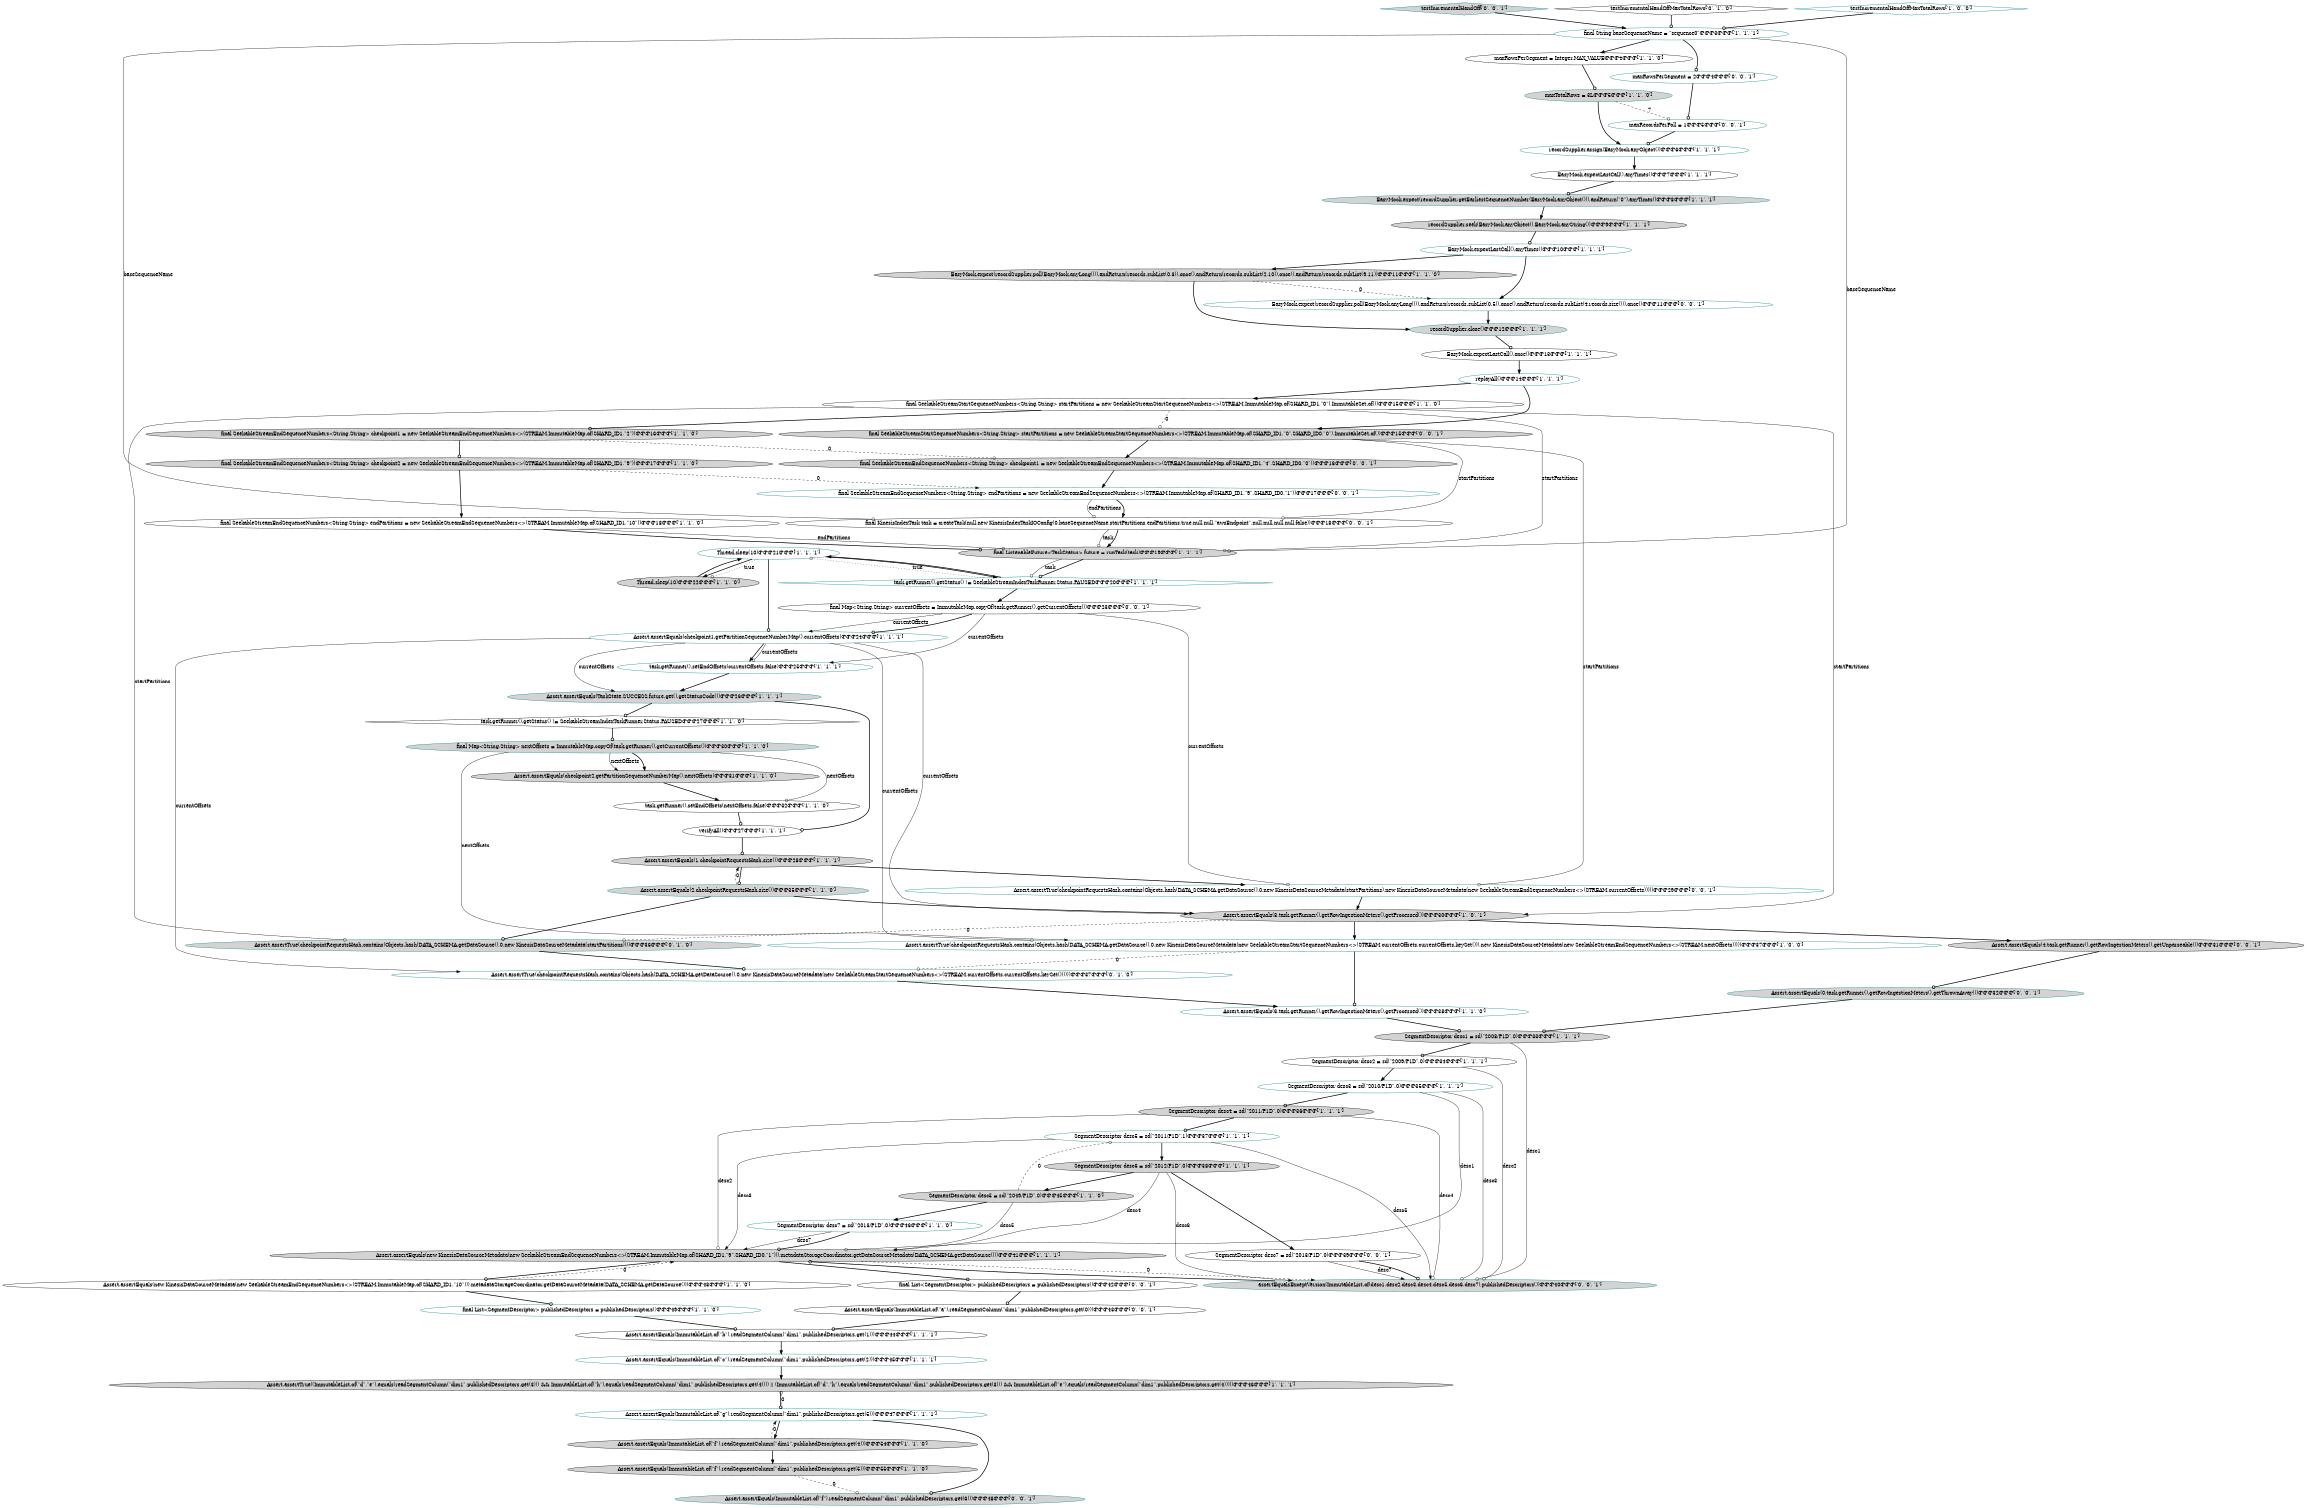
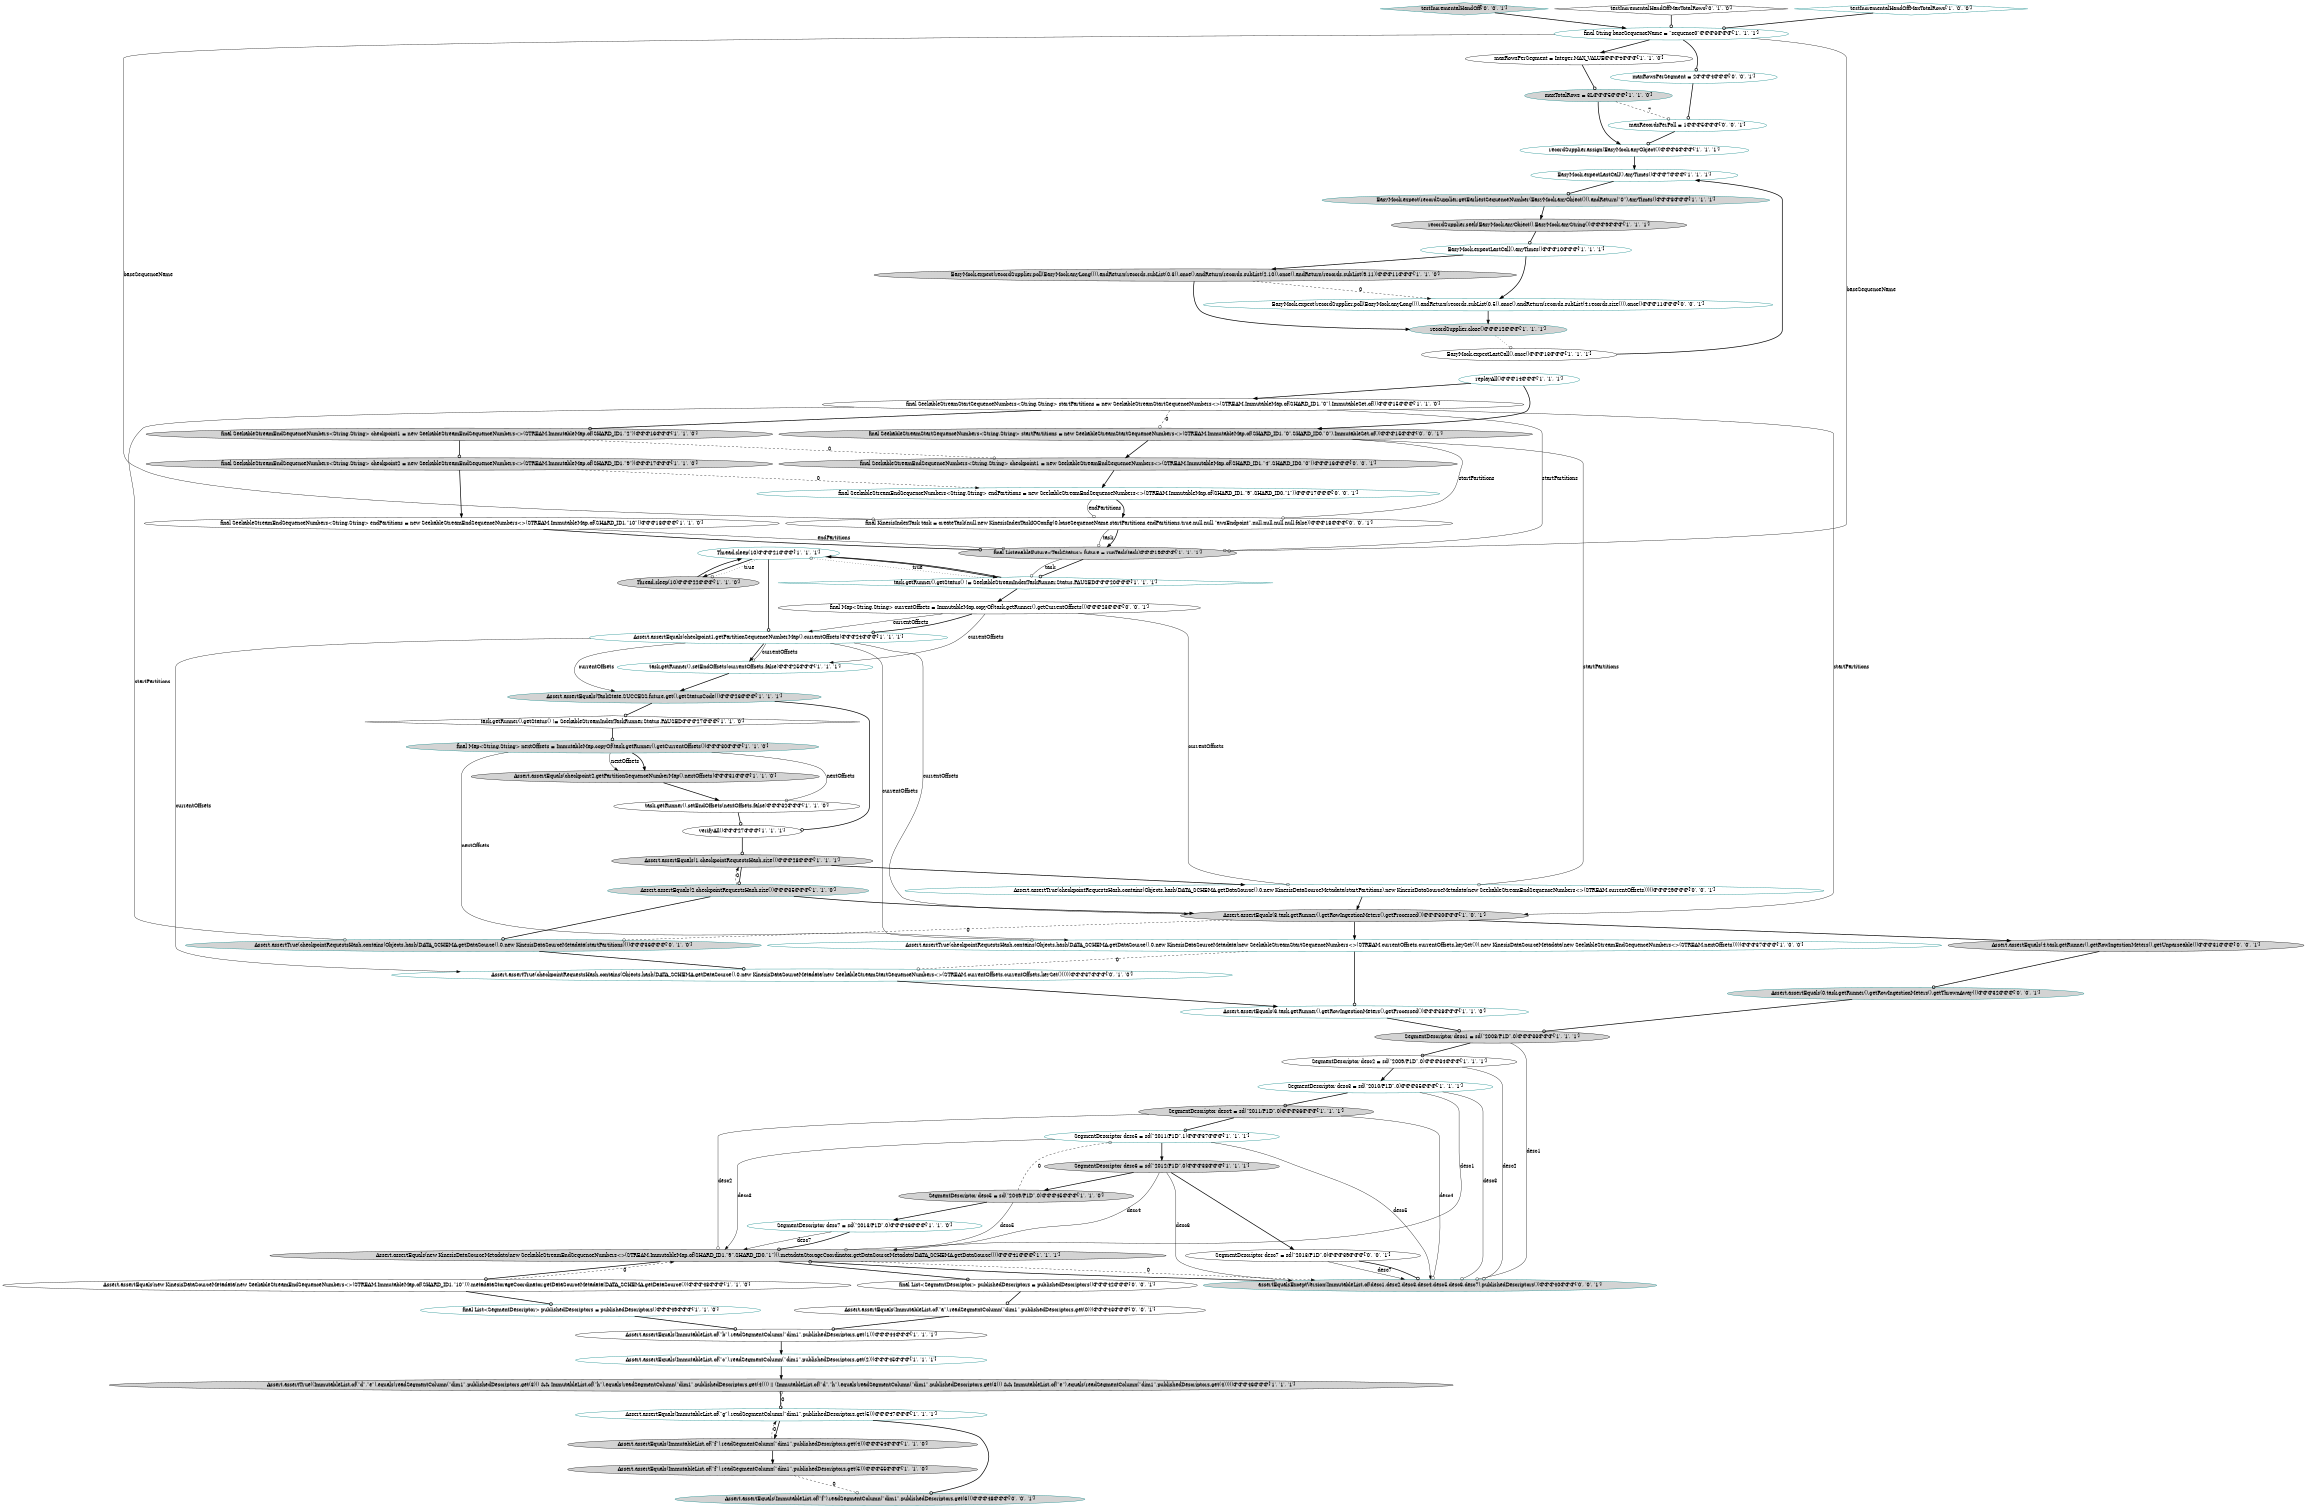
(1634, 175) -> (1634, 175)
(1503, 341) -> (1503, 341)
(1519, 365) -> (1782, 307)
